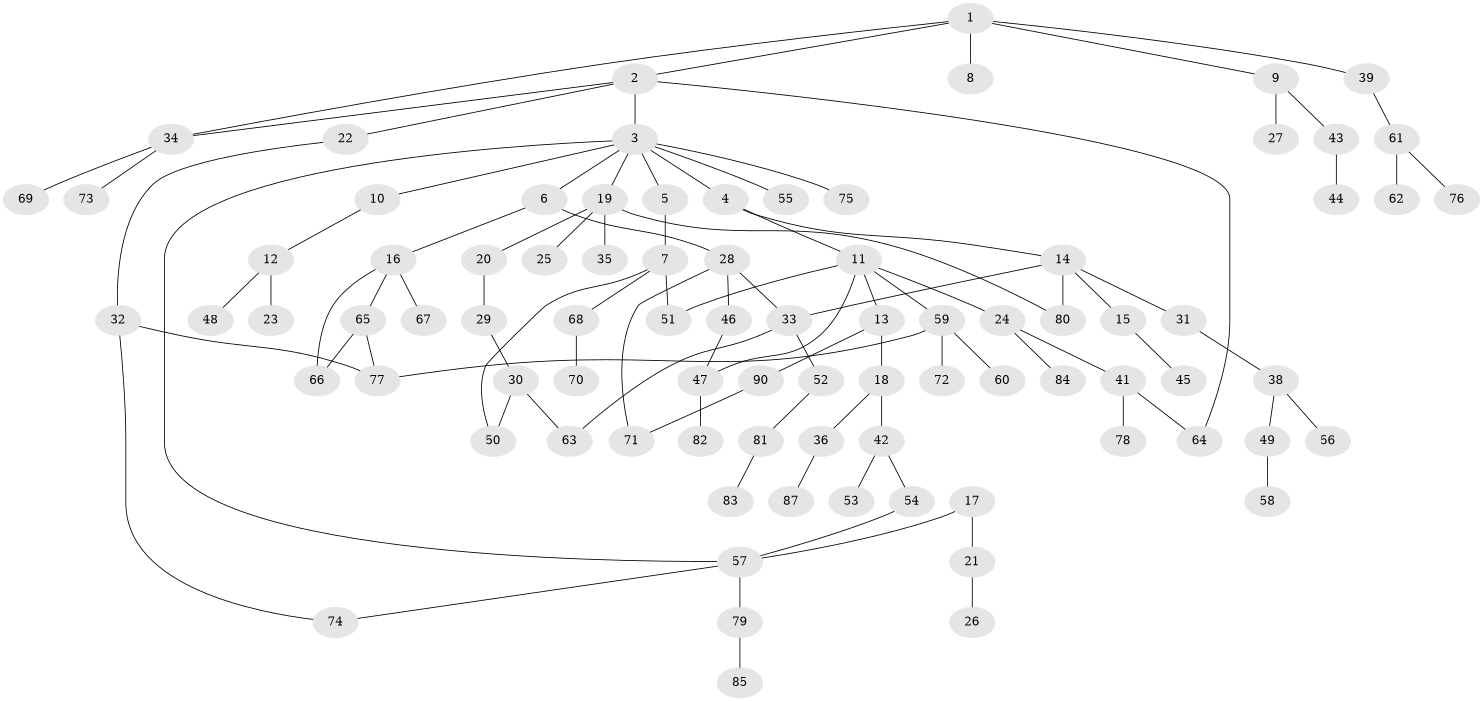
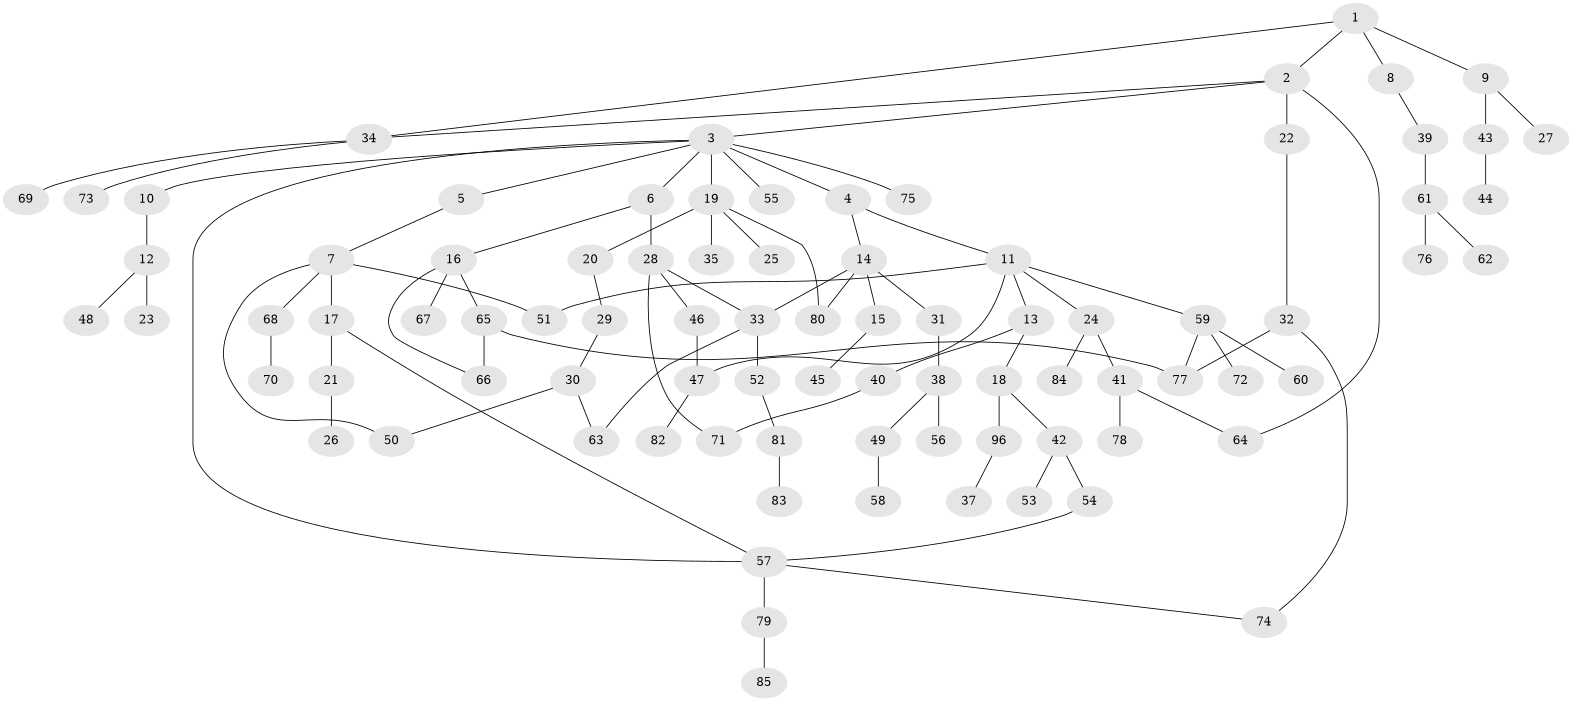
(1170, 42) -> (1408, 109)
none -> (331, 290)
(761, 381) -> (878, 381)
(821, 441) -> (999, 441)
(791, 502) -> (969, 502)
